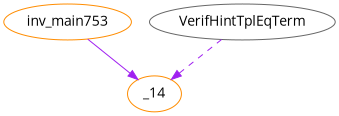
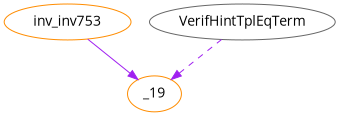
(68, 22) -> (68, 22)
(154, 94) -> (154, 94)
